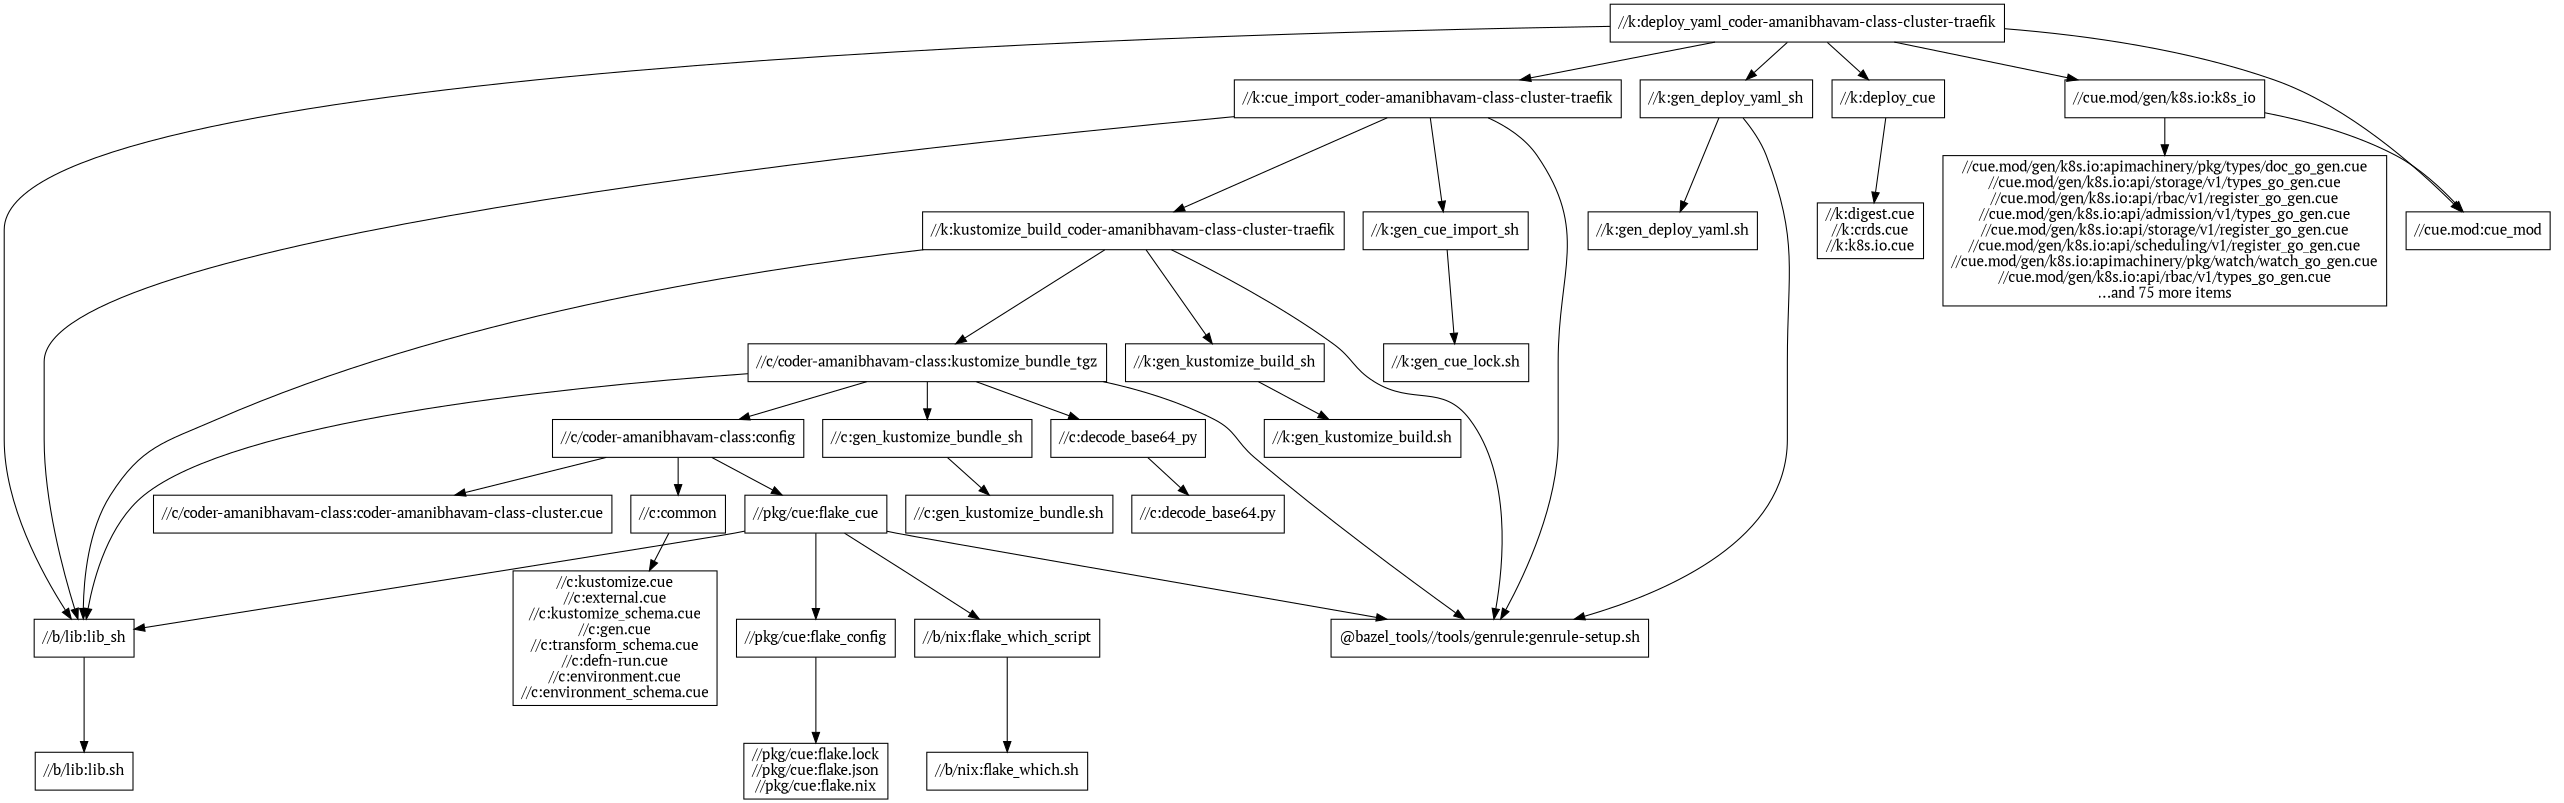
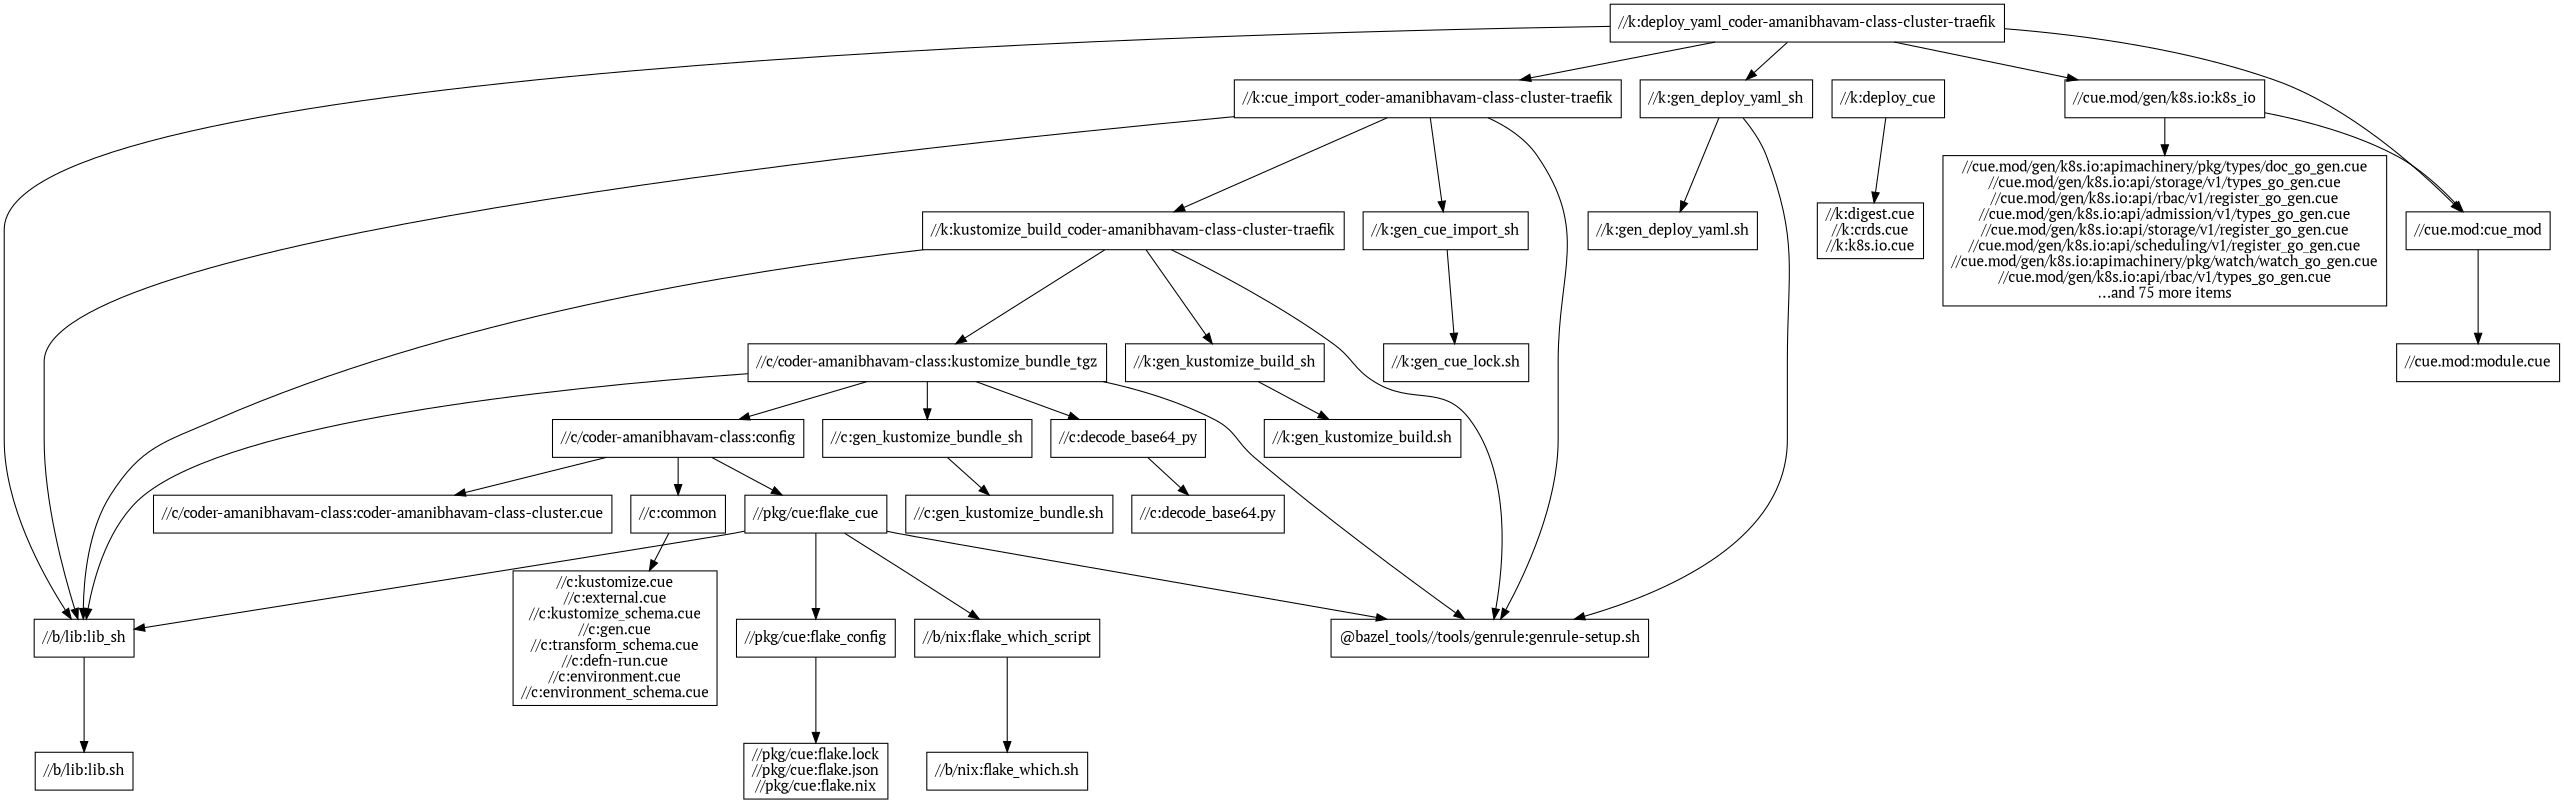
(1844, 57) -> none
none -> (2478, 363)
